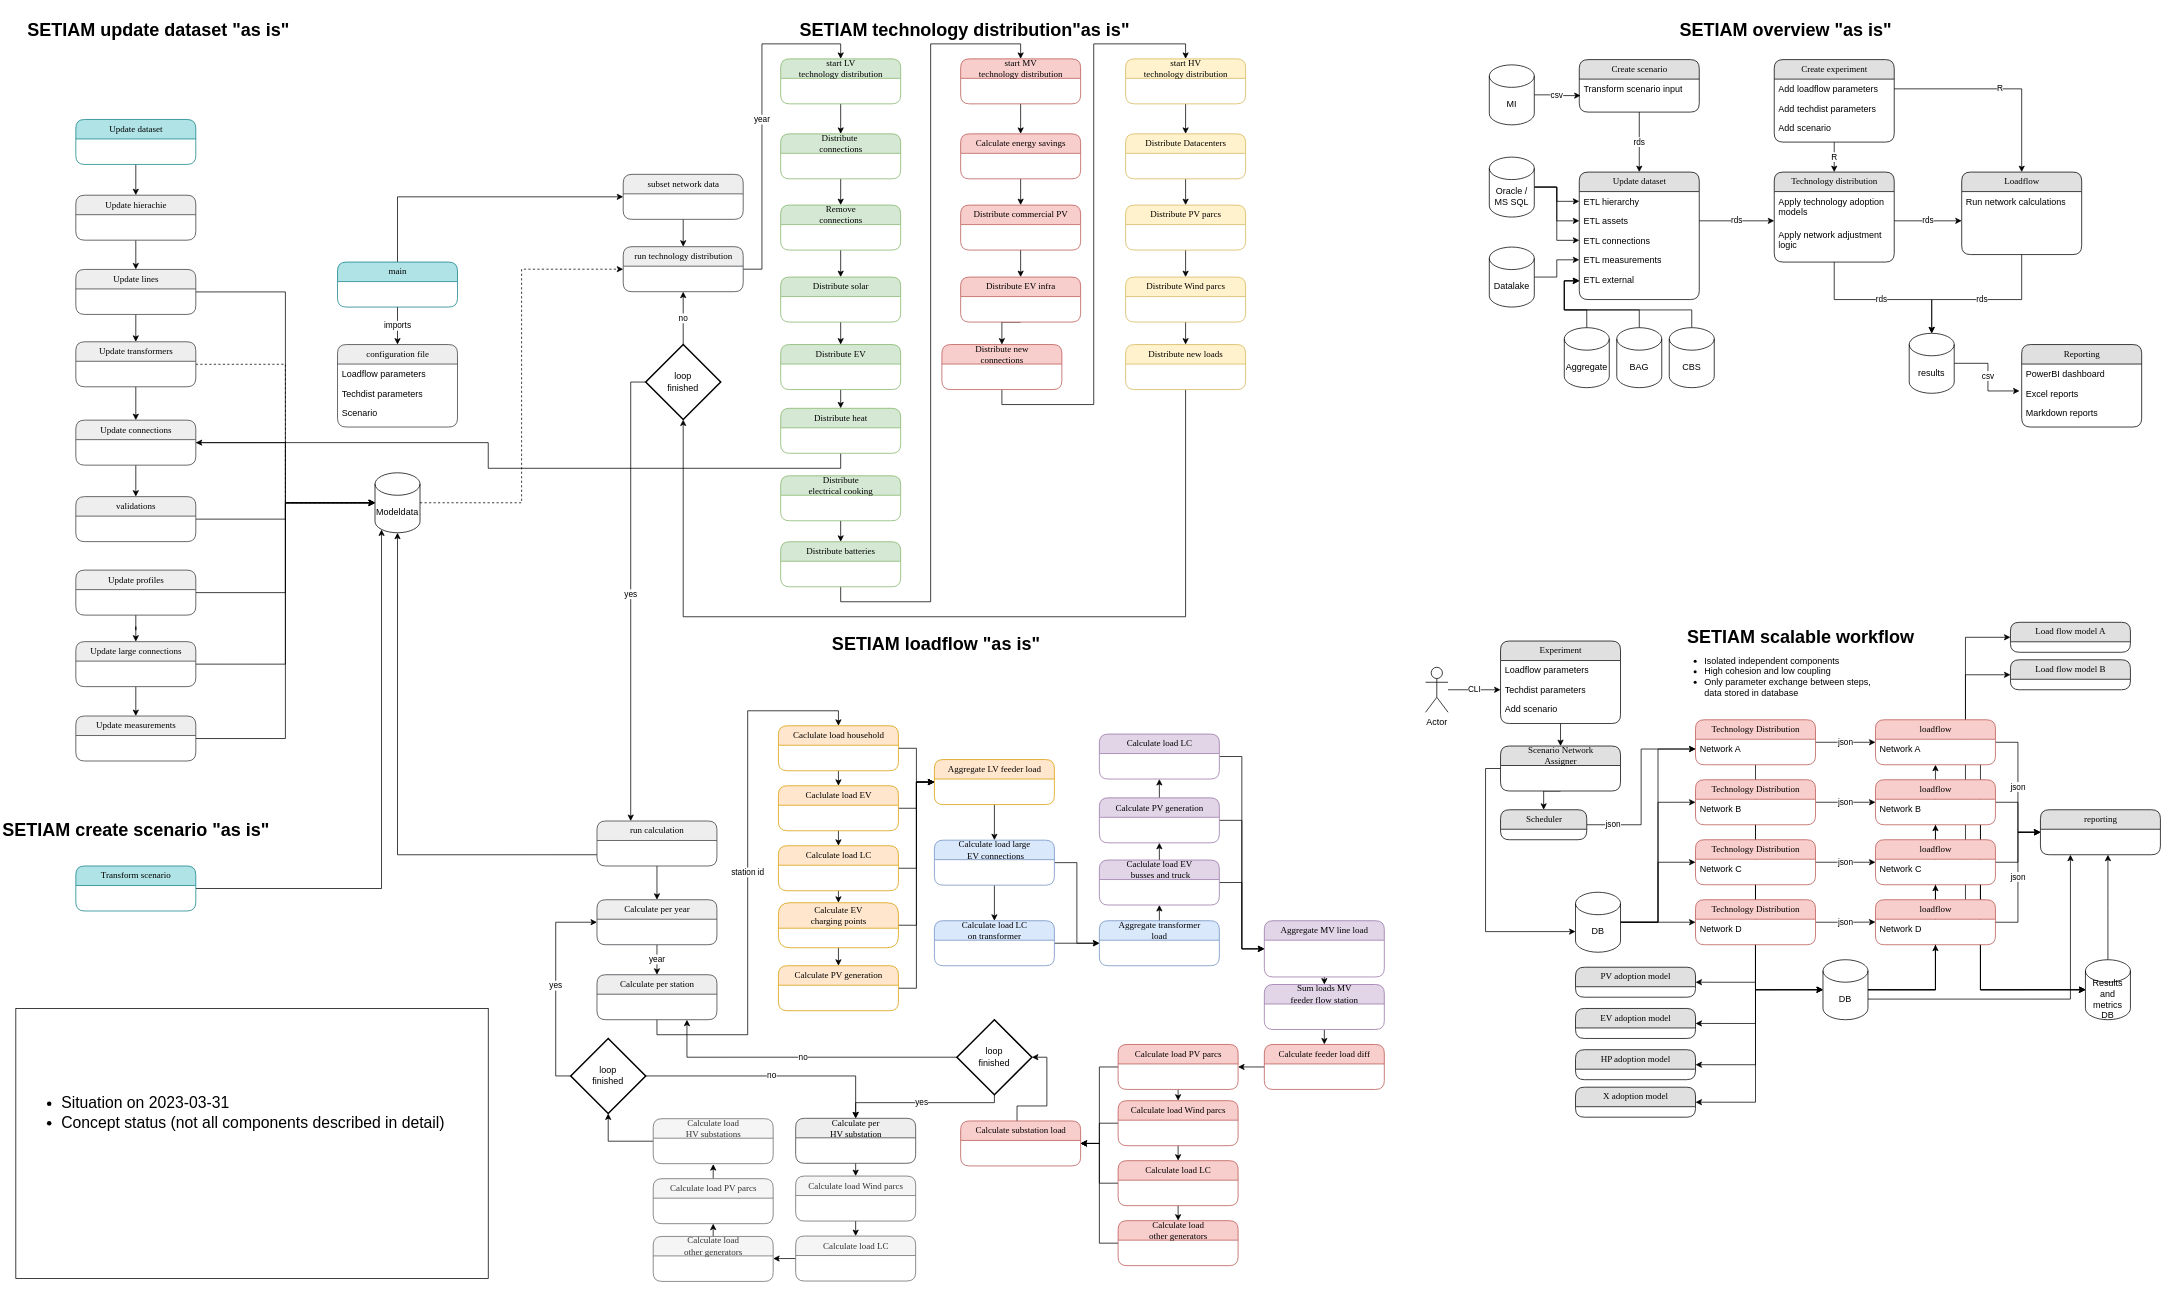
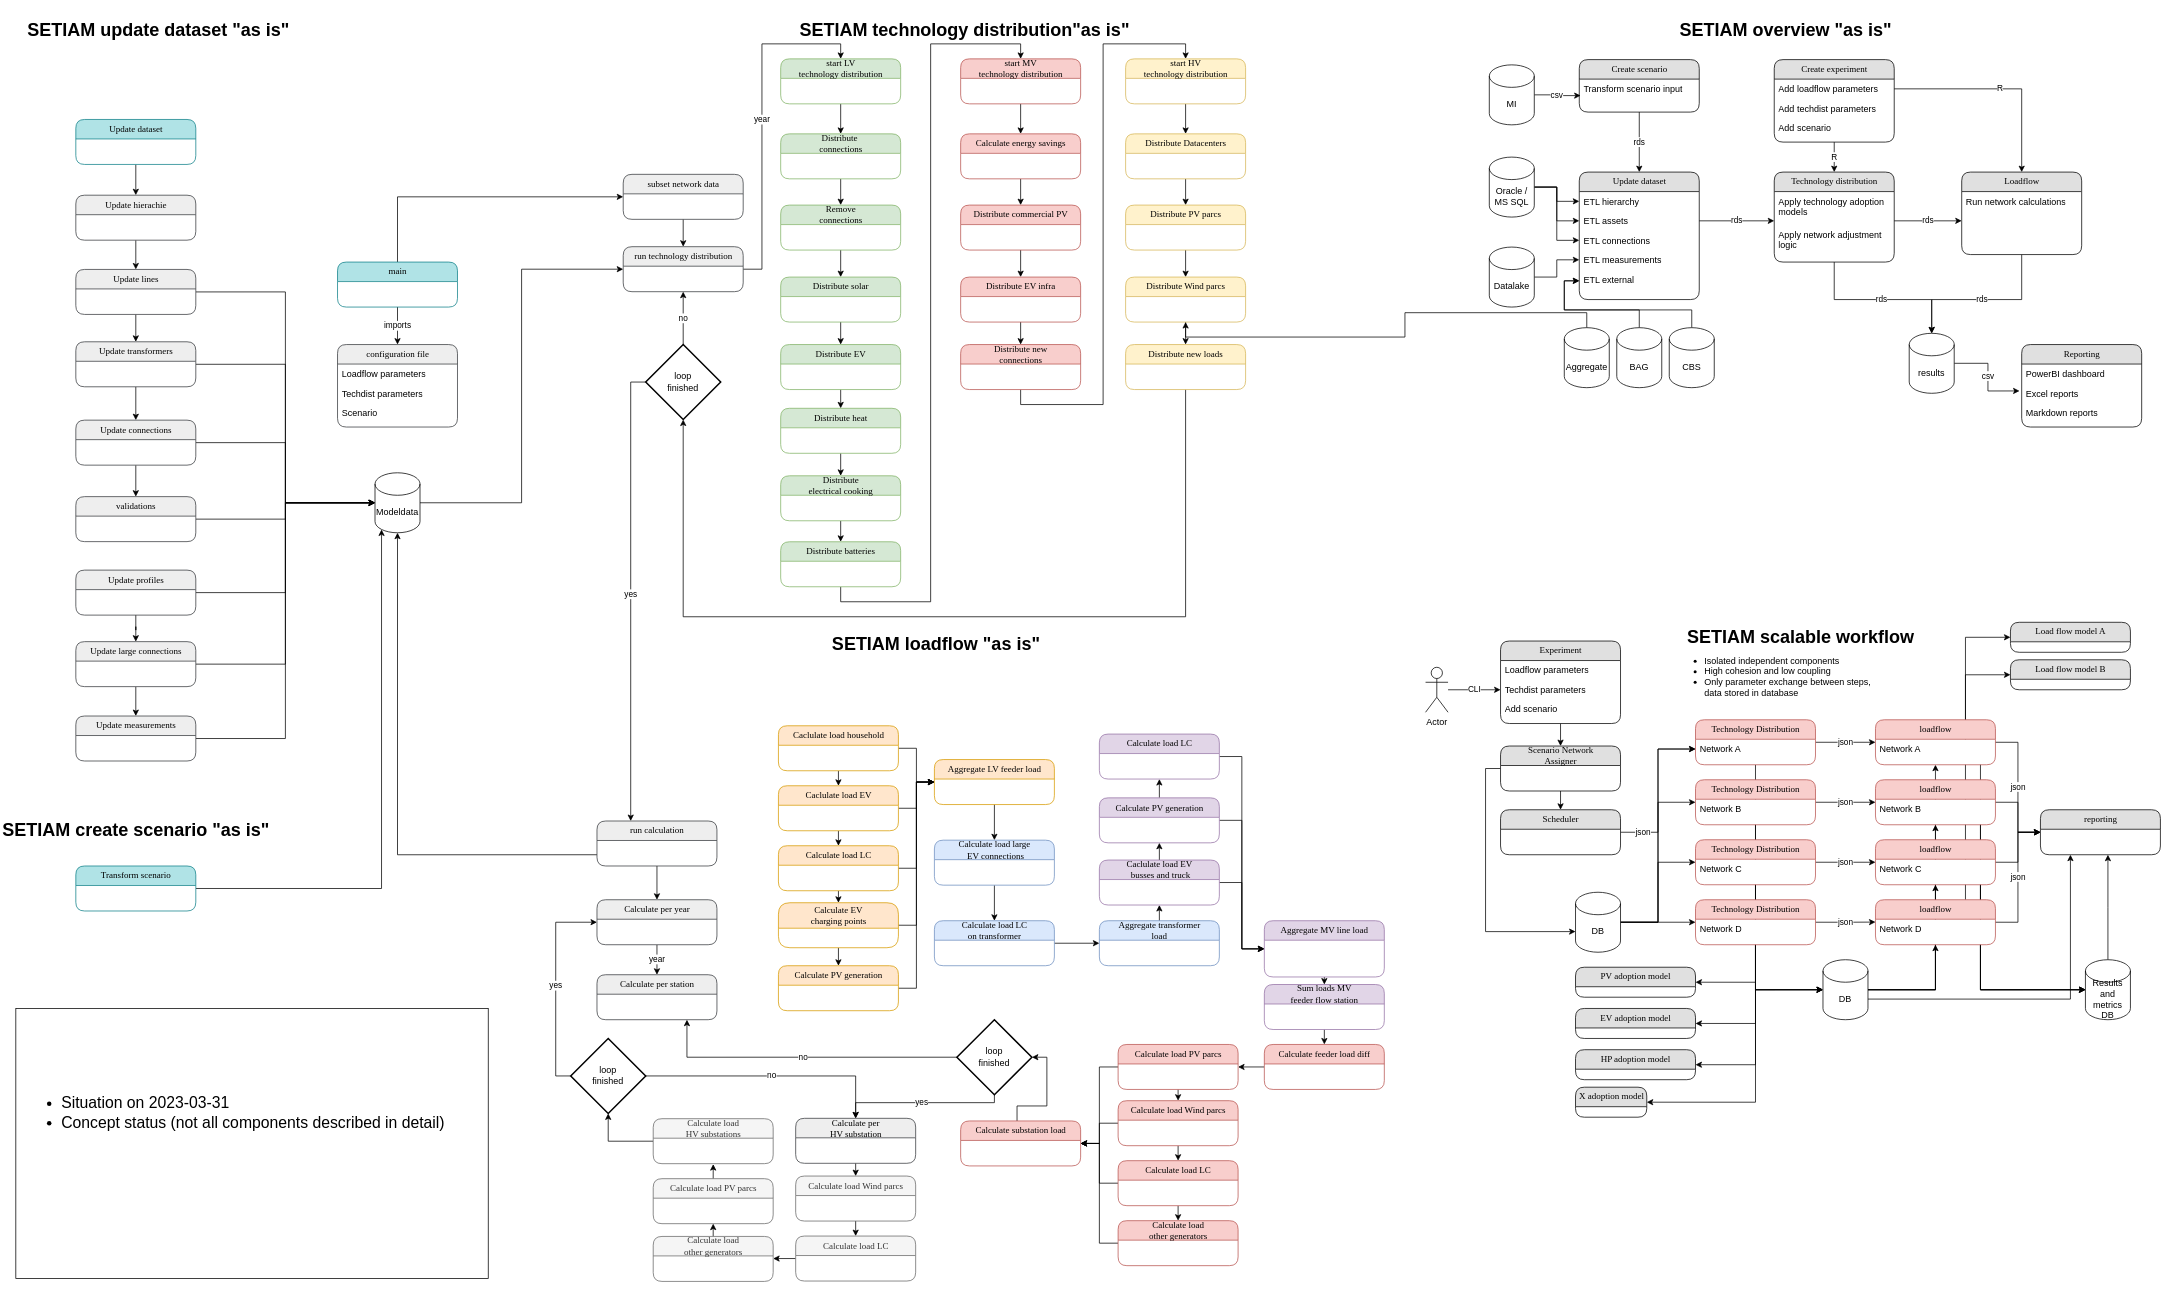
(1587, 313) -> (1400, 337)
(240, 364) -> (240, 364)
(1002, 367) -> (1020, 367)
(521, 389) -> (521, 389)
(553, 468) -> (840, 468)
(1544, 825) -> (1560, 832)
(747, 870) -> none
(1077, 891) -> none
(1635, 1102) -> (1611, 1102)
